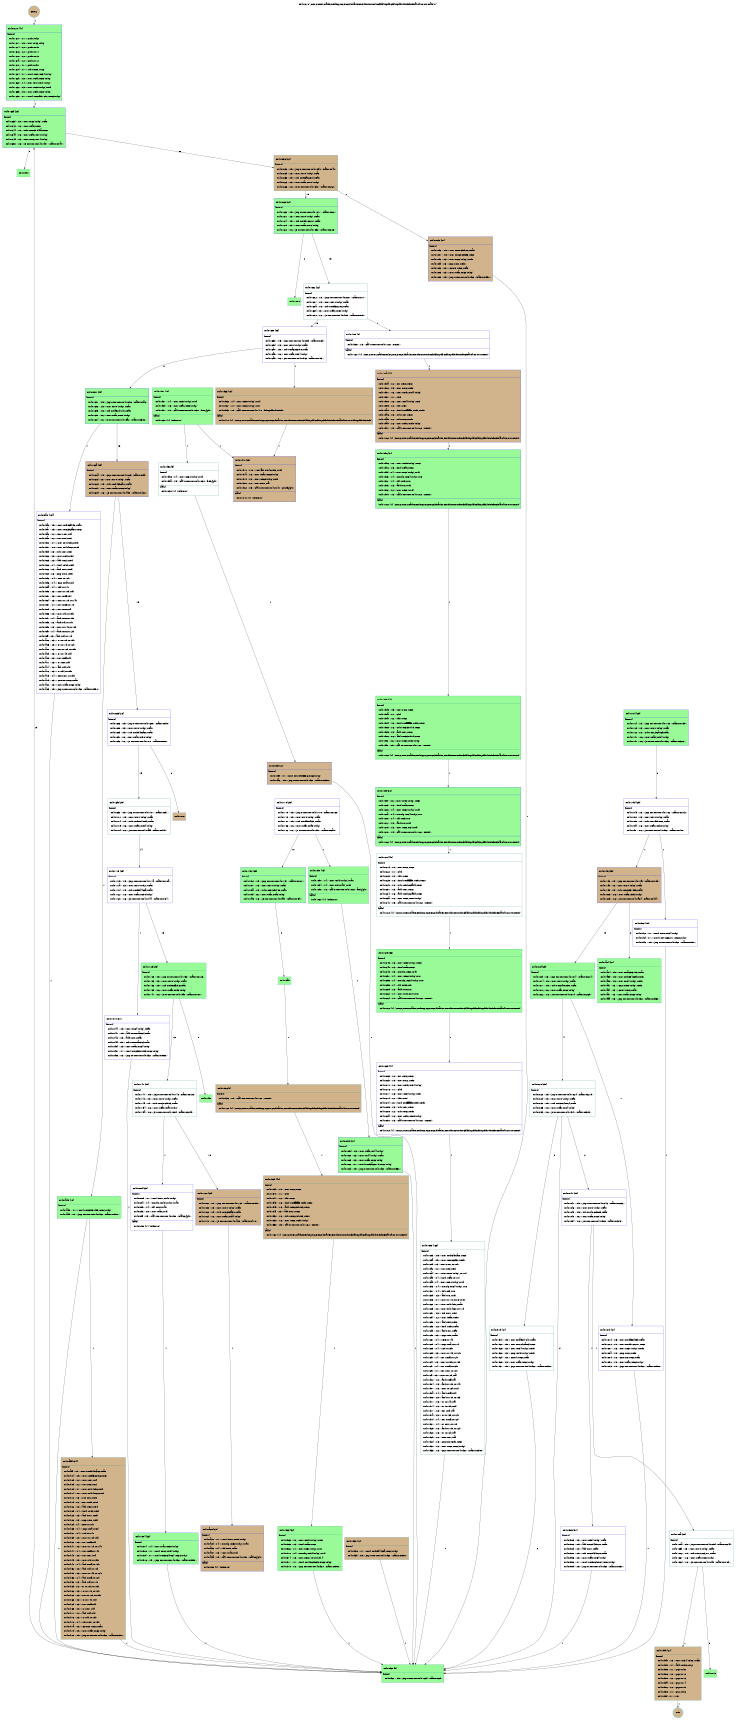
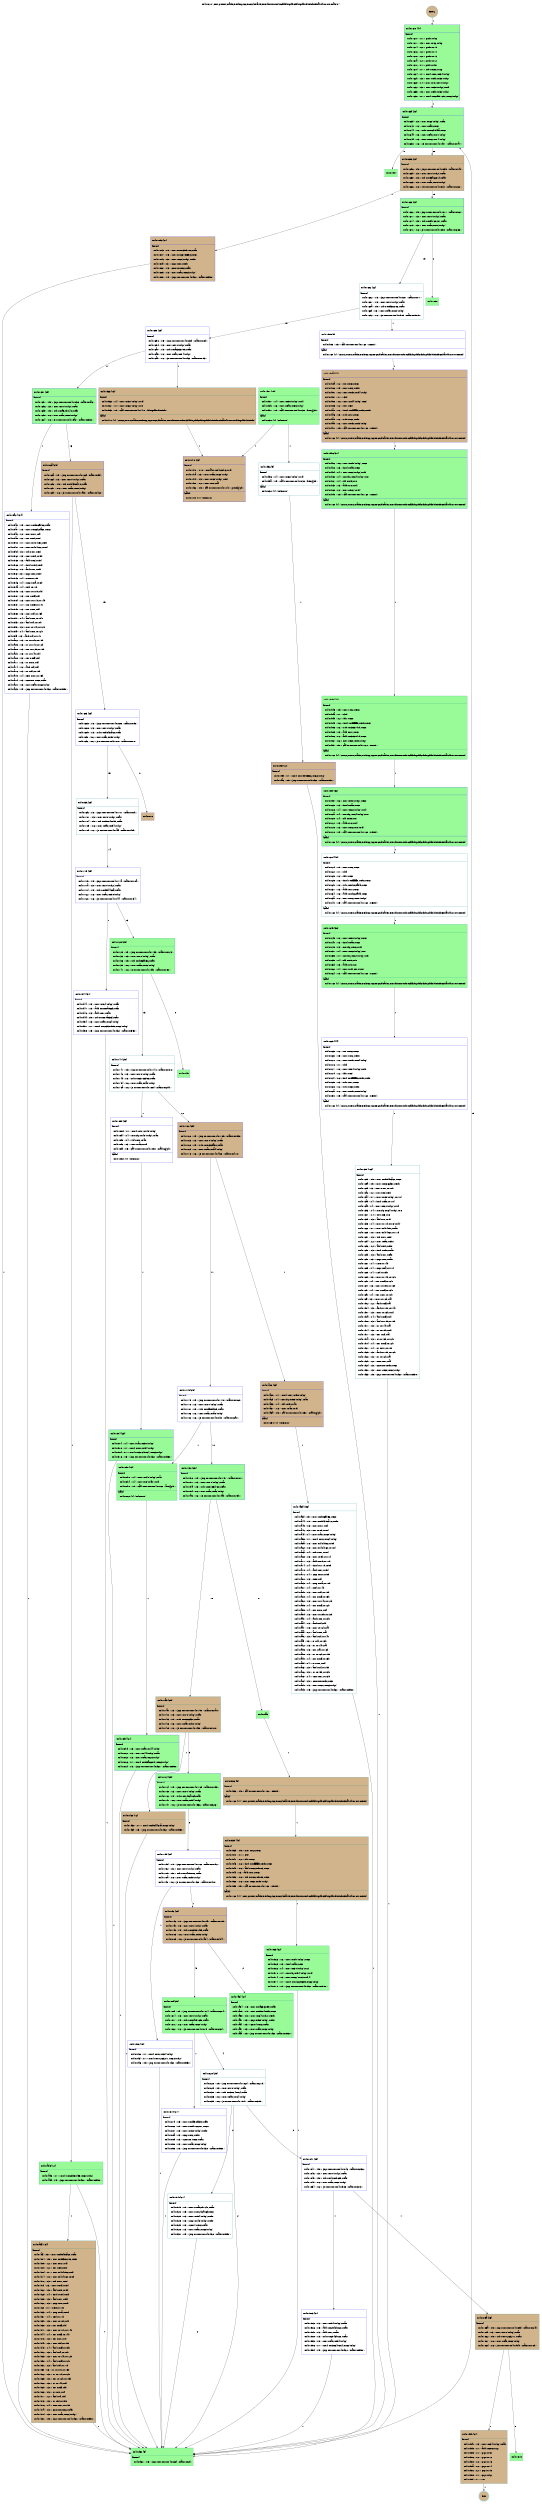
none -> (210, 1271)
(701, 1548) -> (507, 2332)
none -> (324, 1599)
none -> (188, 1715)
